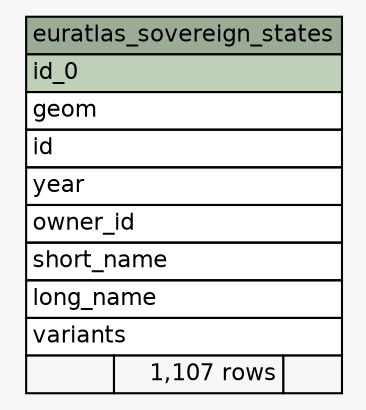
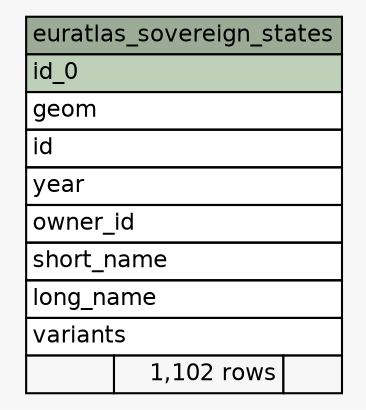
(213, 373) -> (213, 373)
